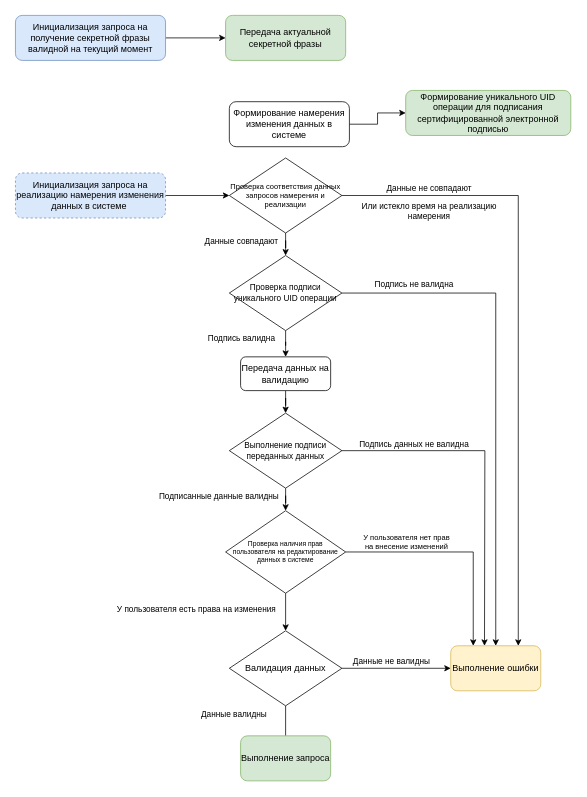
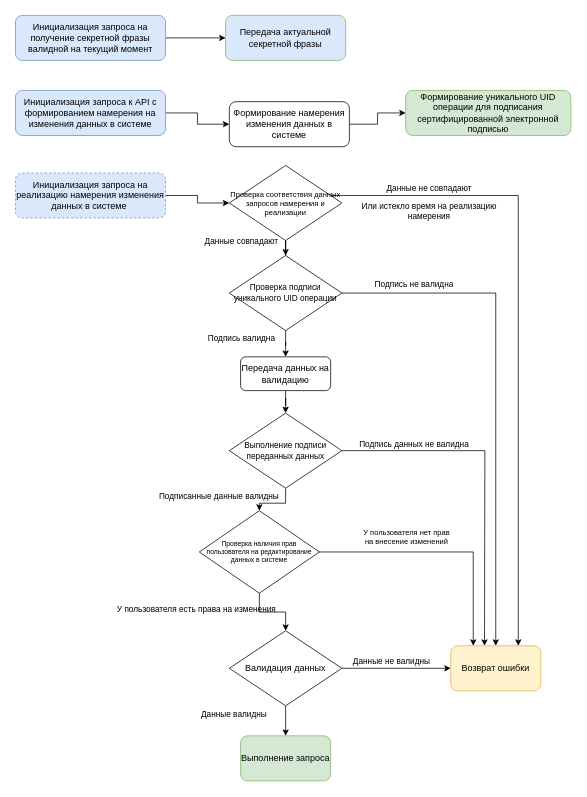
(285, 38) -> (285, 38)
none -> (90, 113)
none -> (204, 124)
(285, 195) -> (285, 203)
(285, 552) -> (259, 552)
(495, 668) -> (495, 668)
(285, 731) -> (285, 729)
